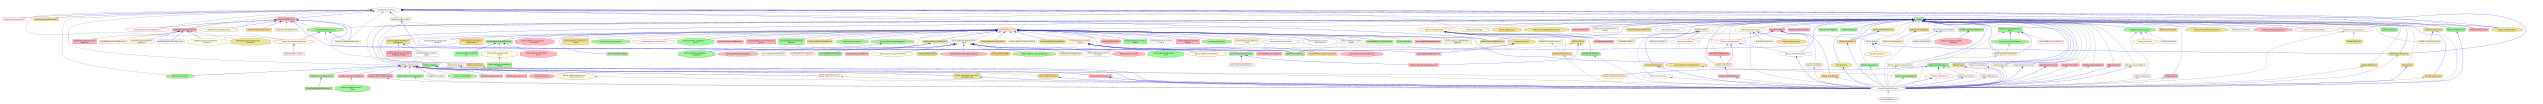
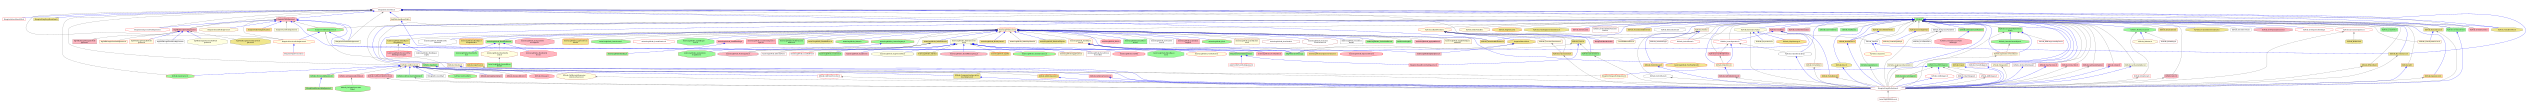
(751, 31) -> (676, 50)
(1799, 71) -> (1921, 71)
